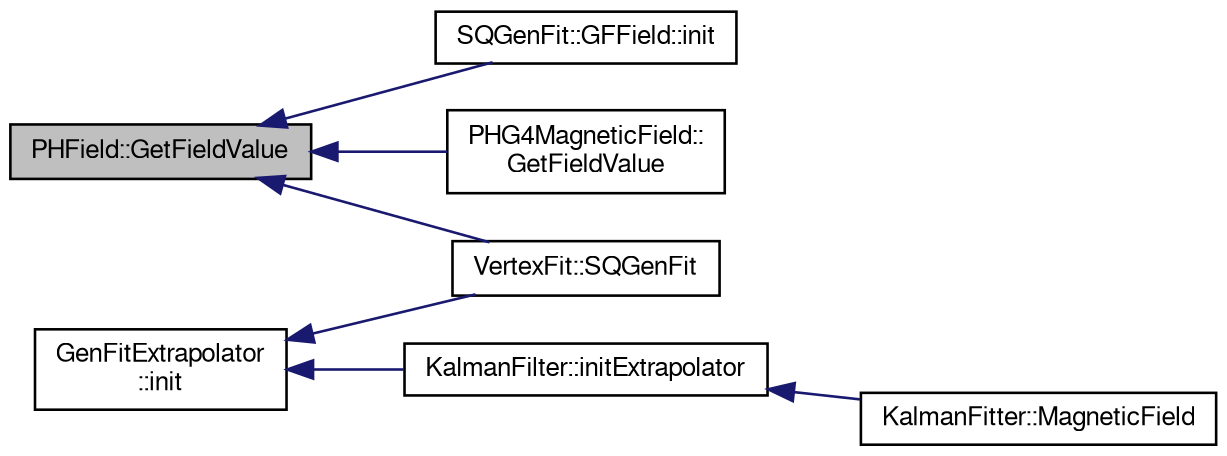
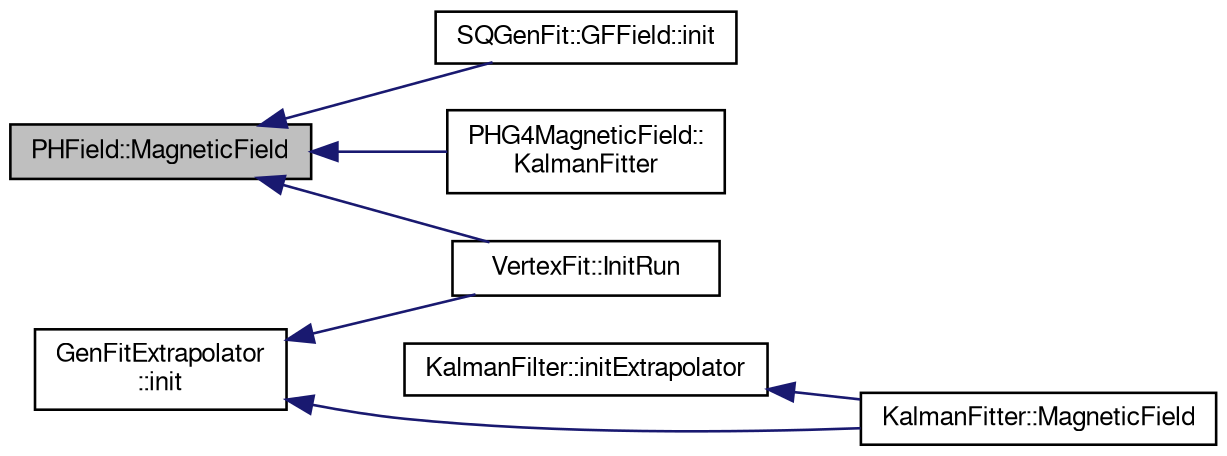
(161, 152) -> (161, 152)
(586, 152) -> (586, 152)
(586, 268) -> (586, 268)
(359, 370) -> (586, 430)
